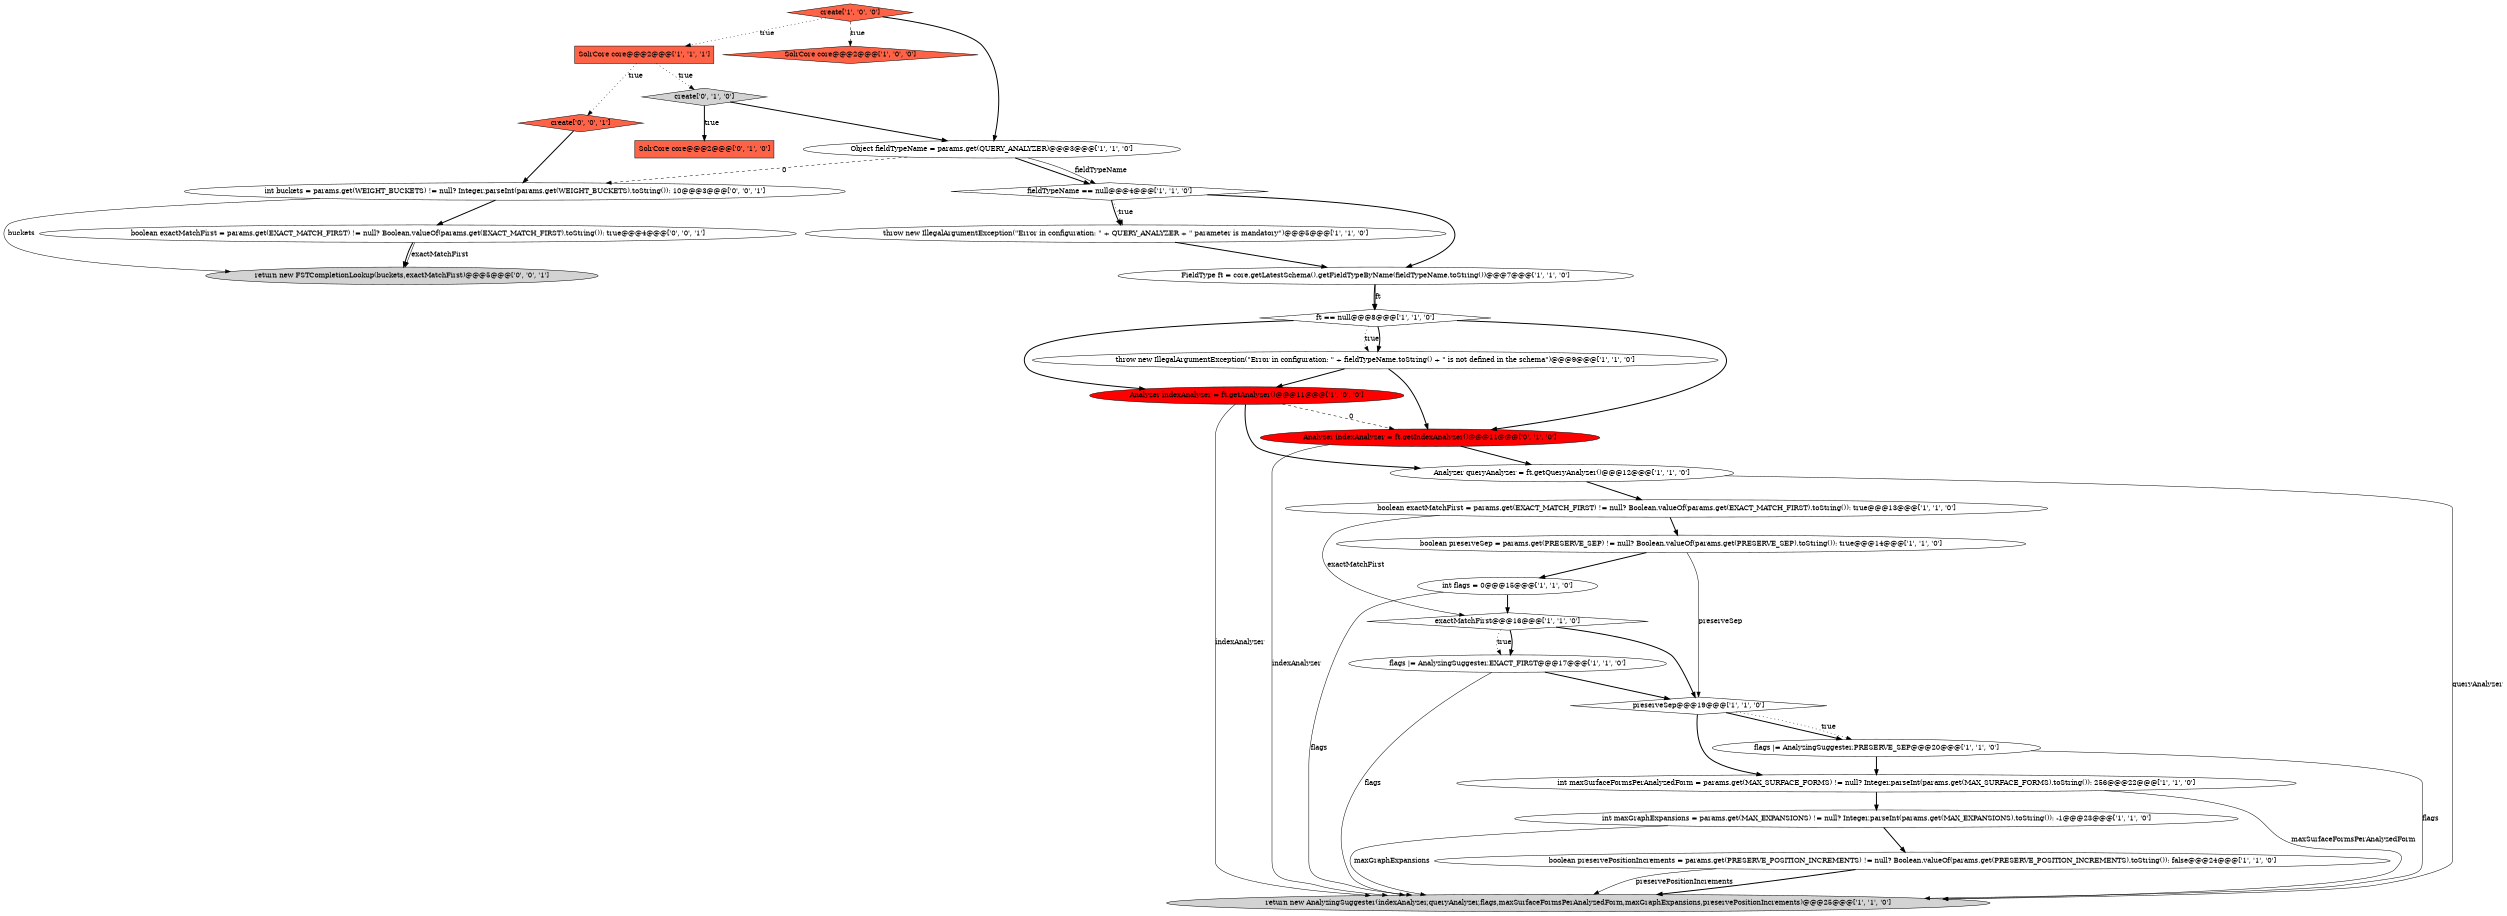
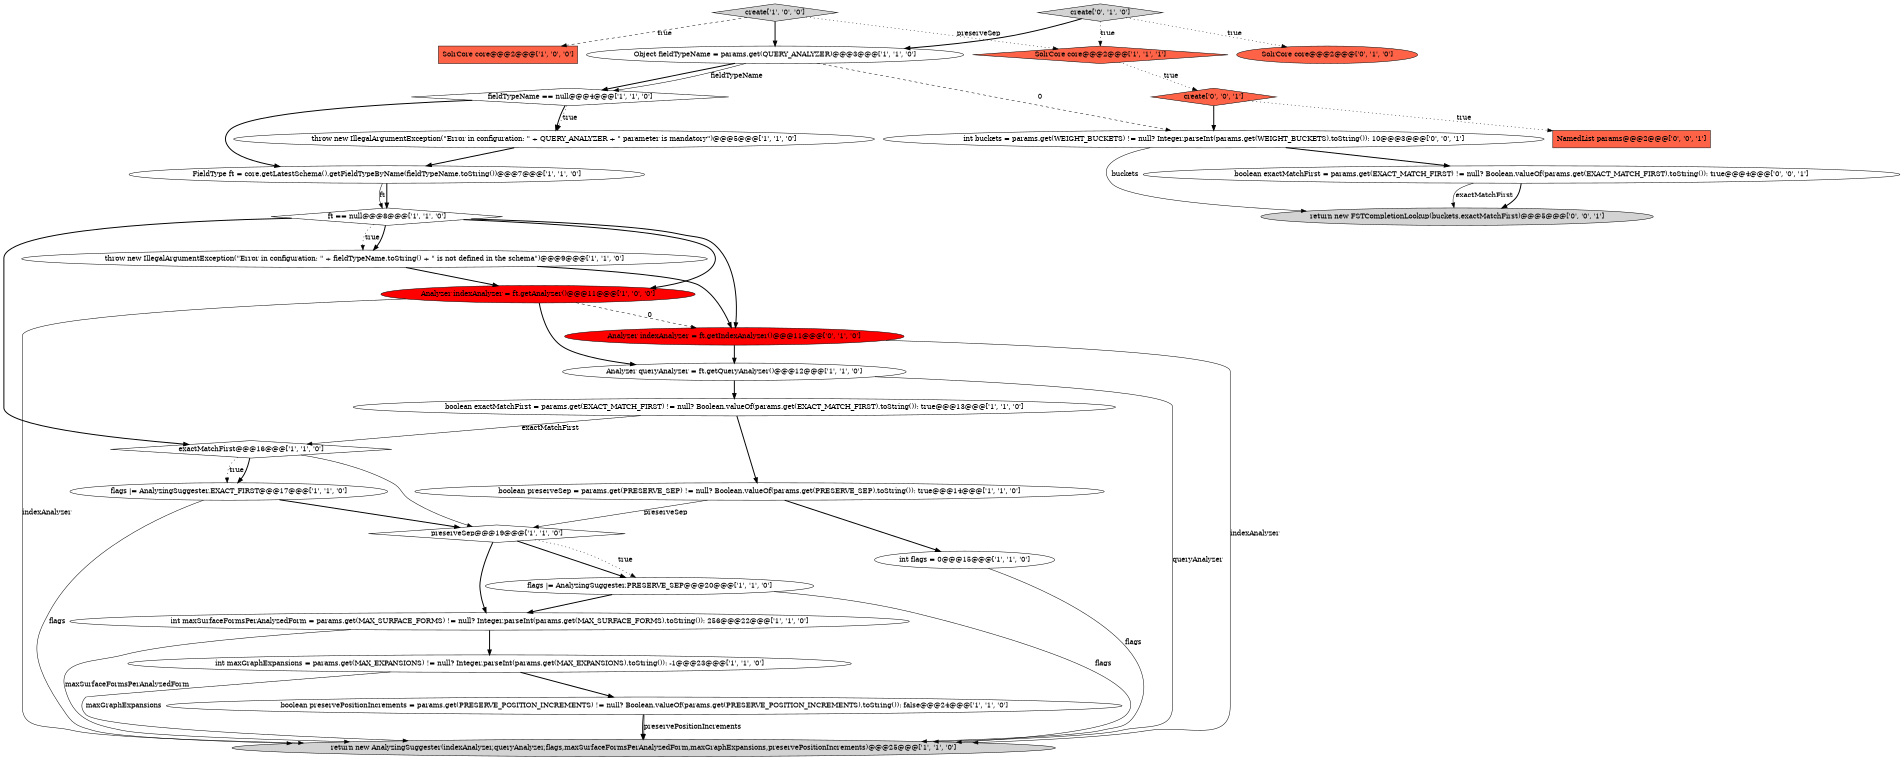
(850, 13) -> (775, 13)
(767, 34) -> (979, 34)
(644, 55) -> (1100, 55)
(850, 55) -> (508, 55)
(673, 75) -> (1100, 31)
(704, 121) -> (1204, 32)
none -> (1632, 139)
(704, 149) -> (1327, 55)
(1508, 601) -> (4, 278)
(1636, 641) -> (389, 481)
